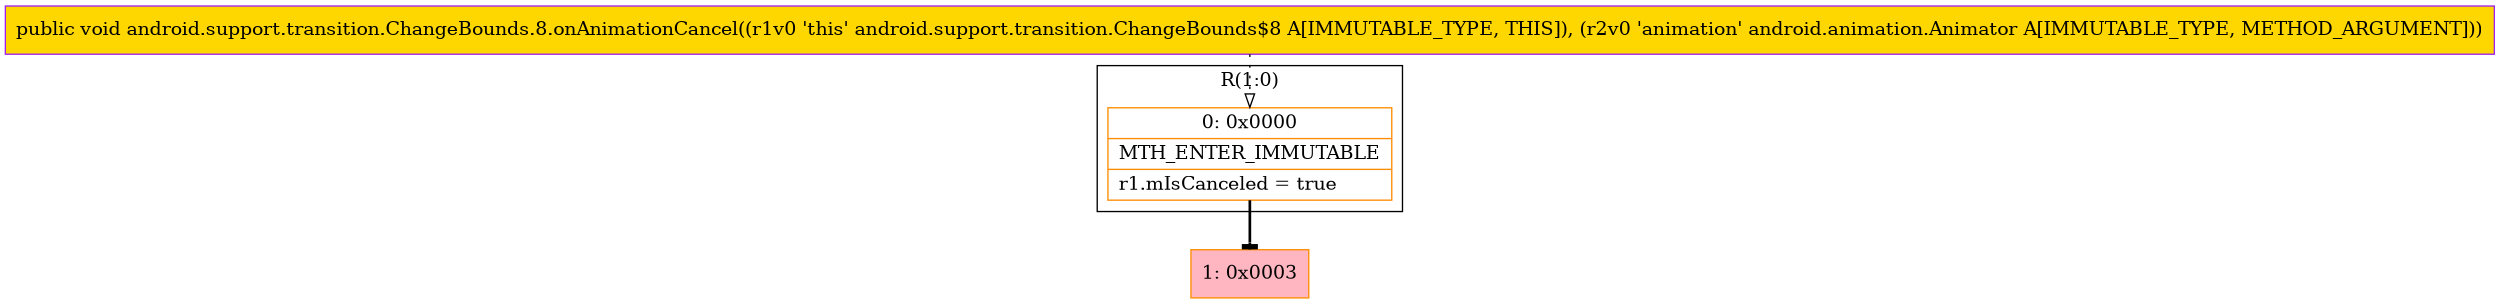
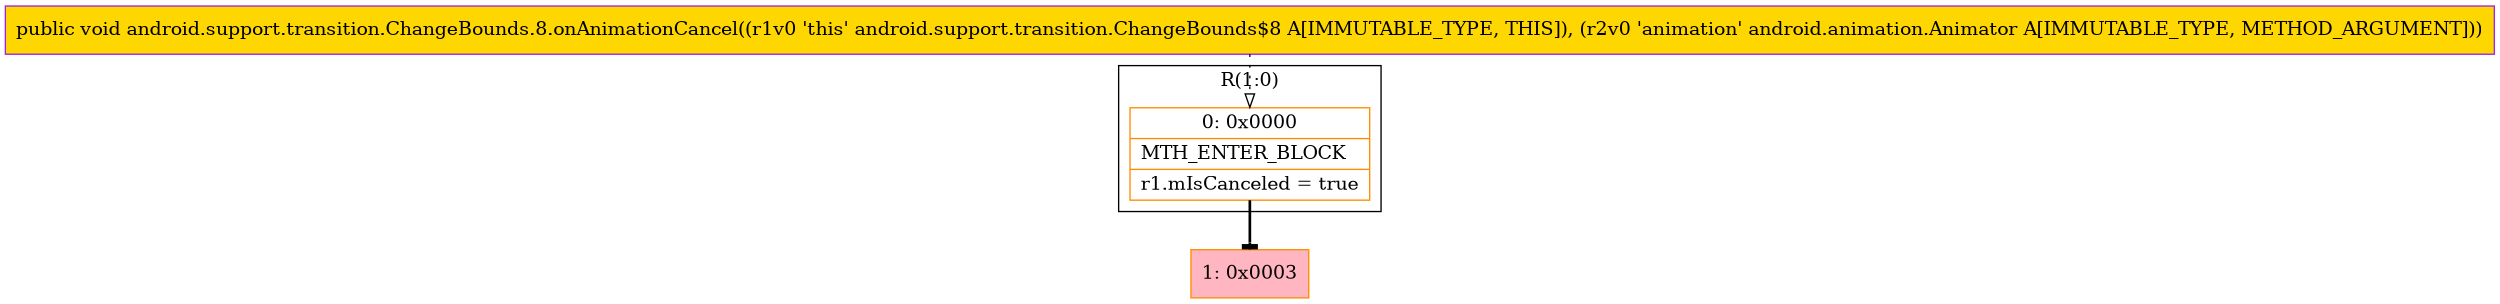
(1250, 153) -> (1244, 153)
